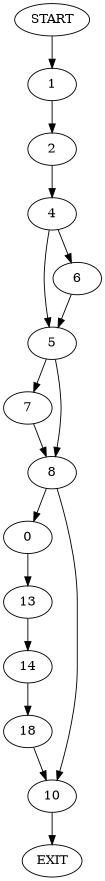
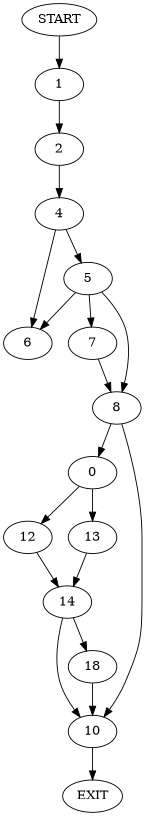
(66, 307) -> (61, 308)
none -> (28, 537)
none -> (57, 666)
